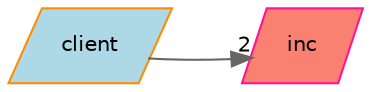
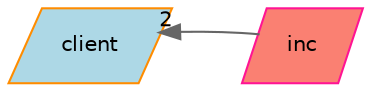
(190, 60) -> (220, 32)
